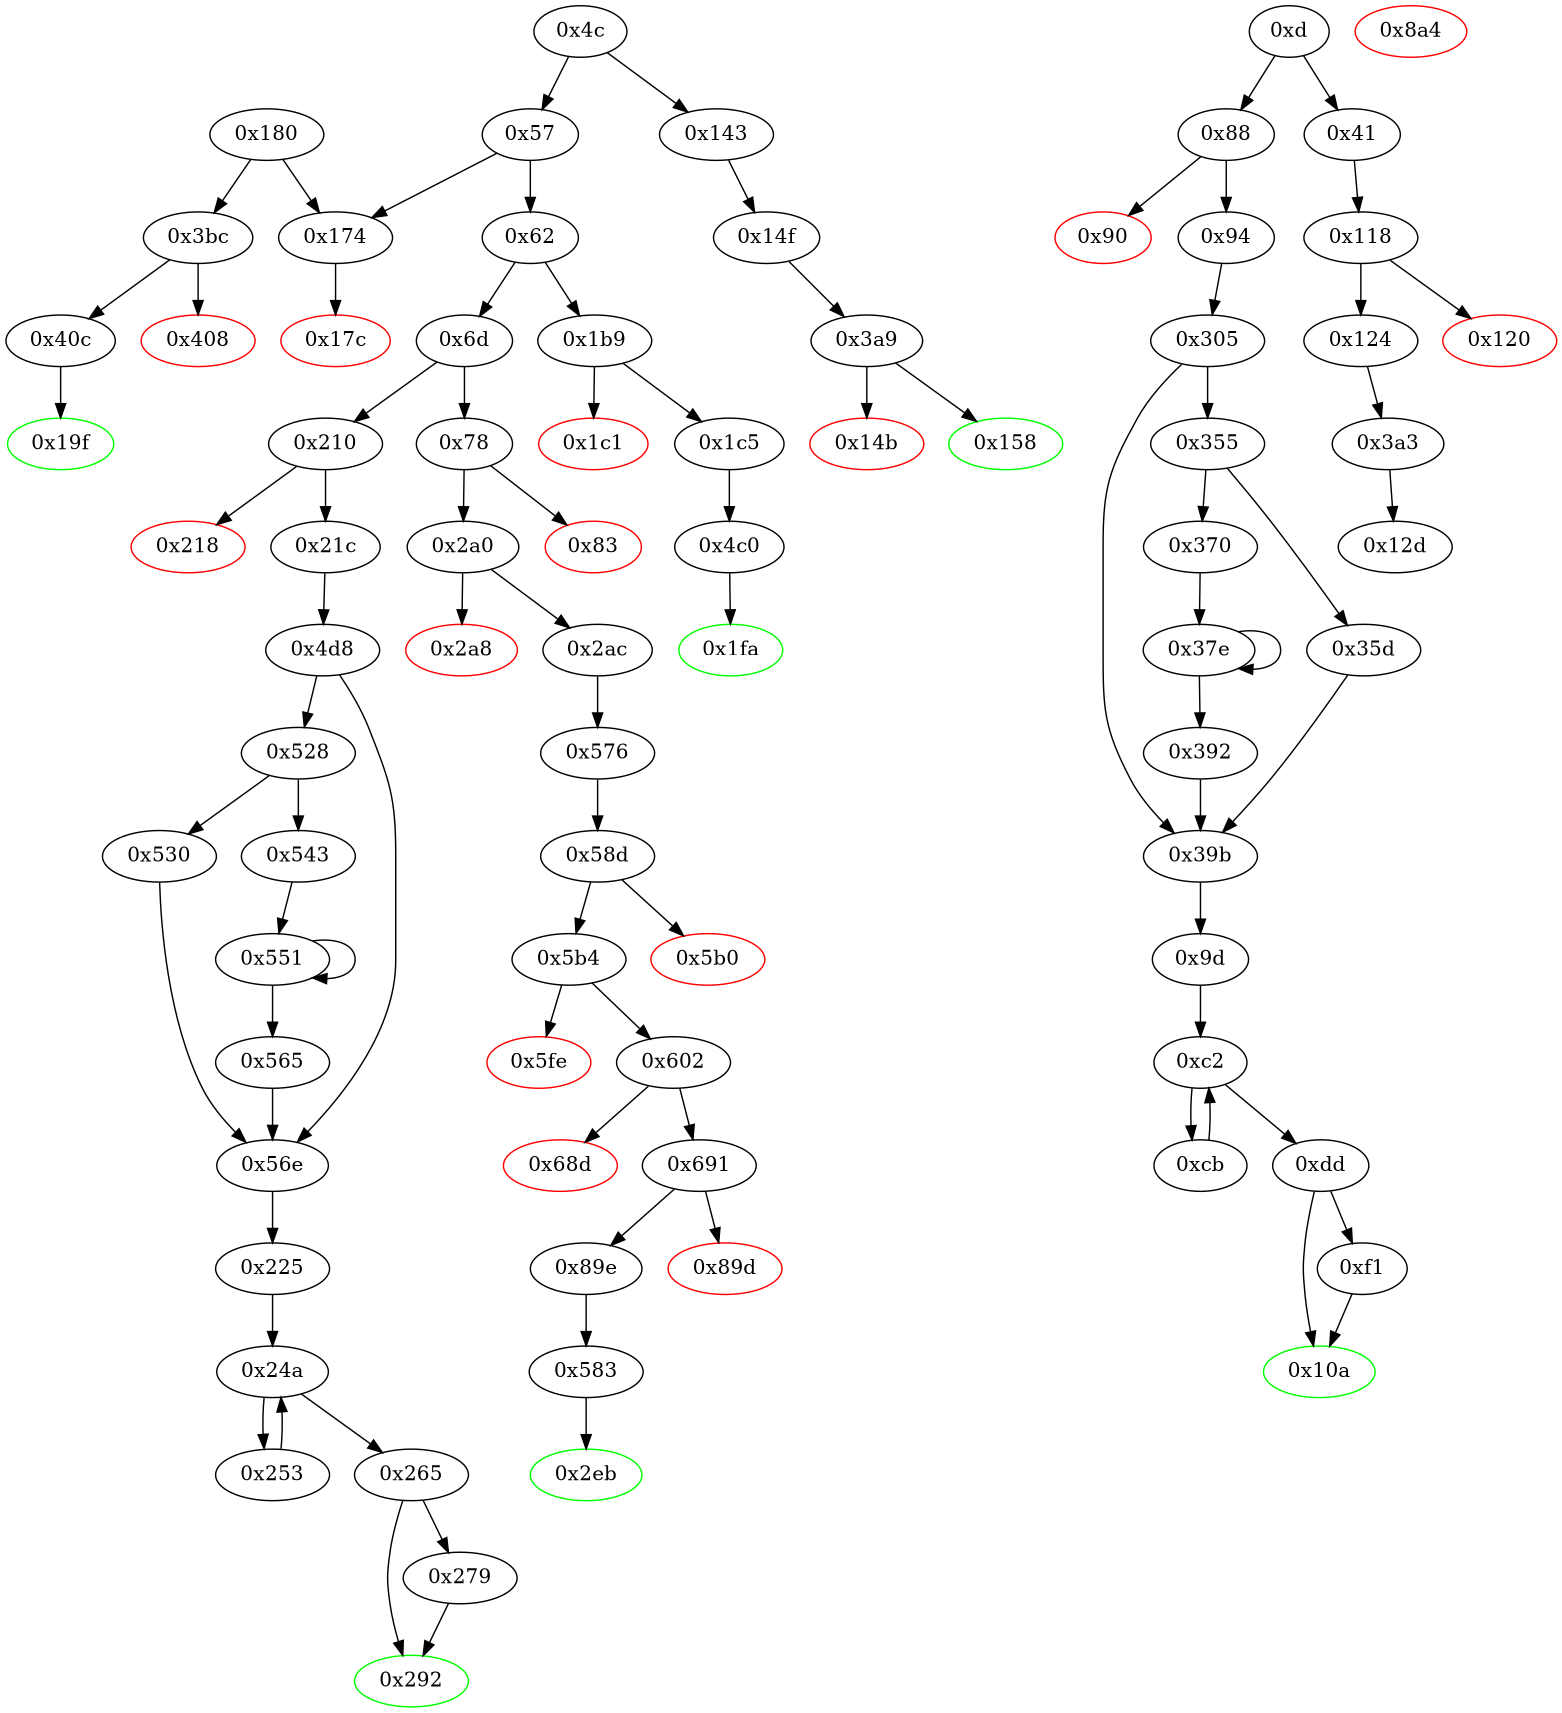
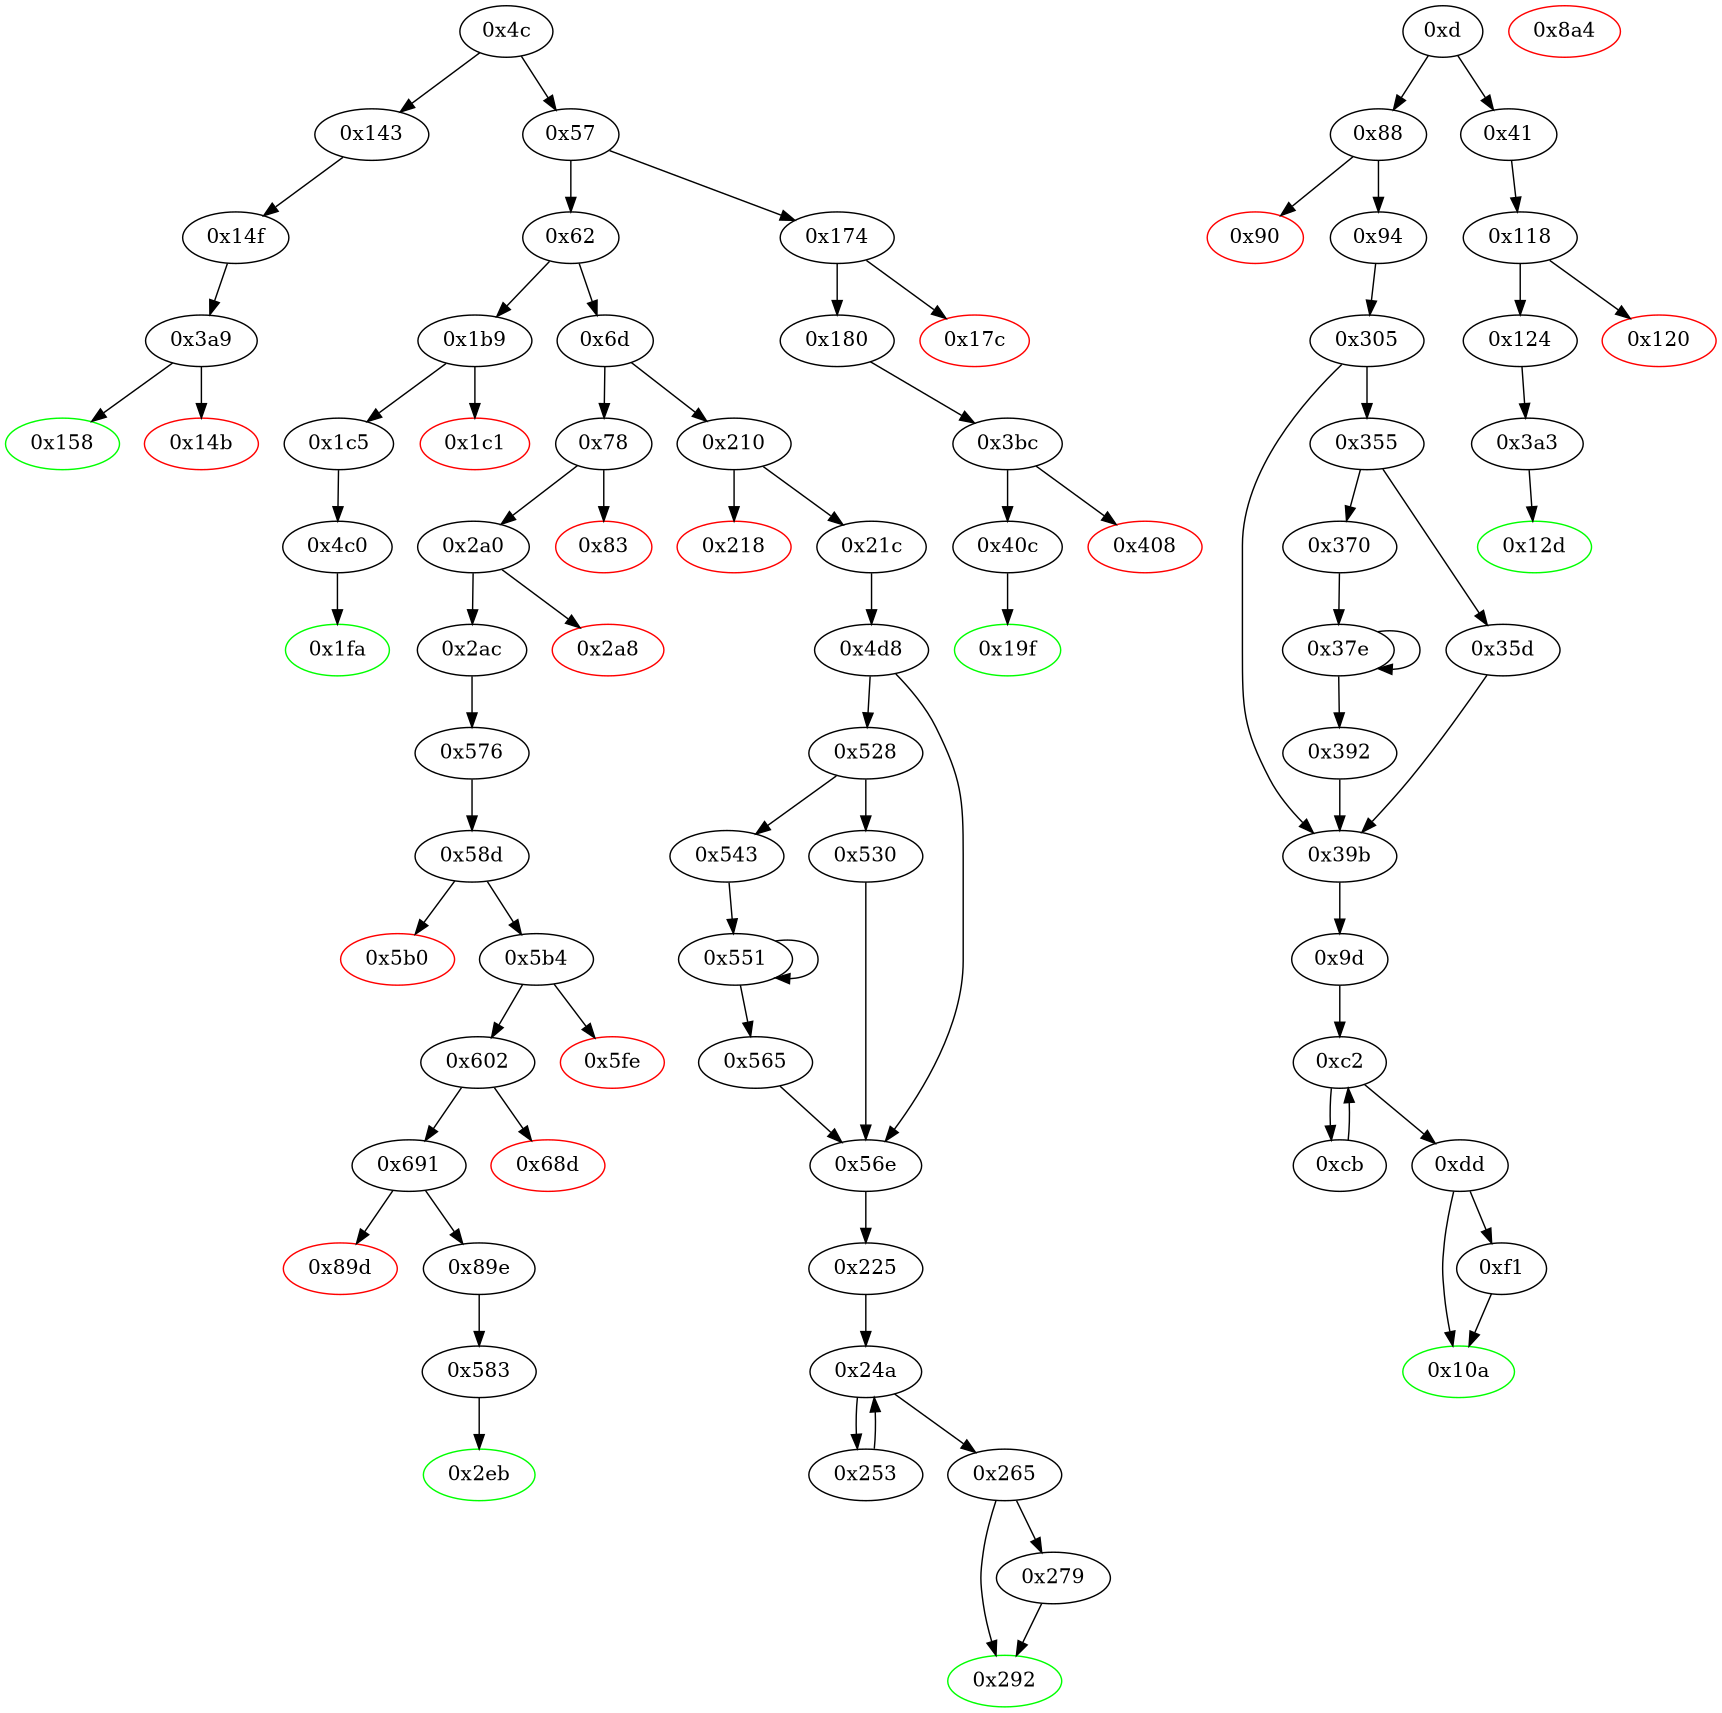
(297, 180) -> (837, 282)
(1395, 547) -> (1534, 547)
